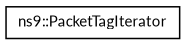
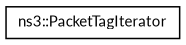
(93, 23) -> (93, 23)
